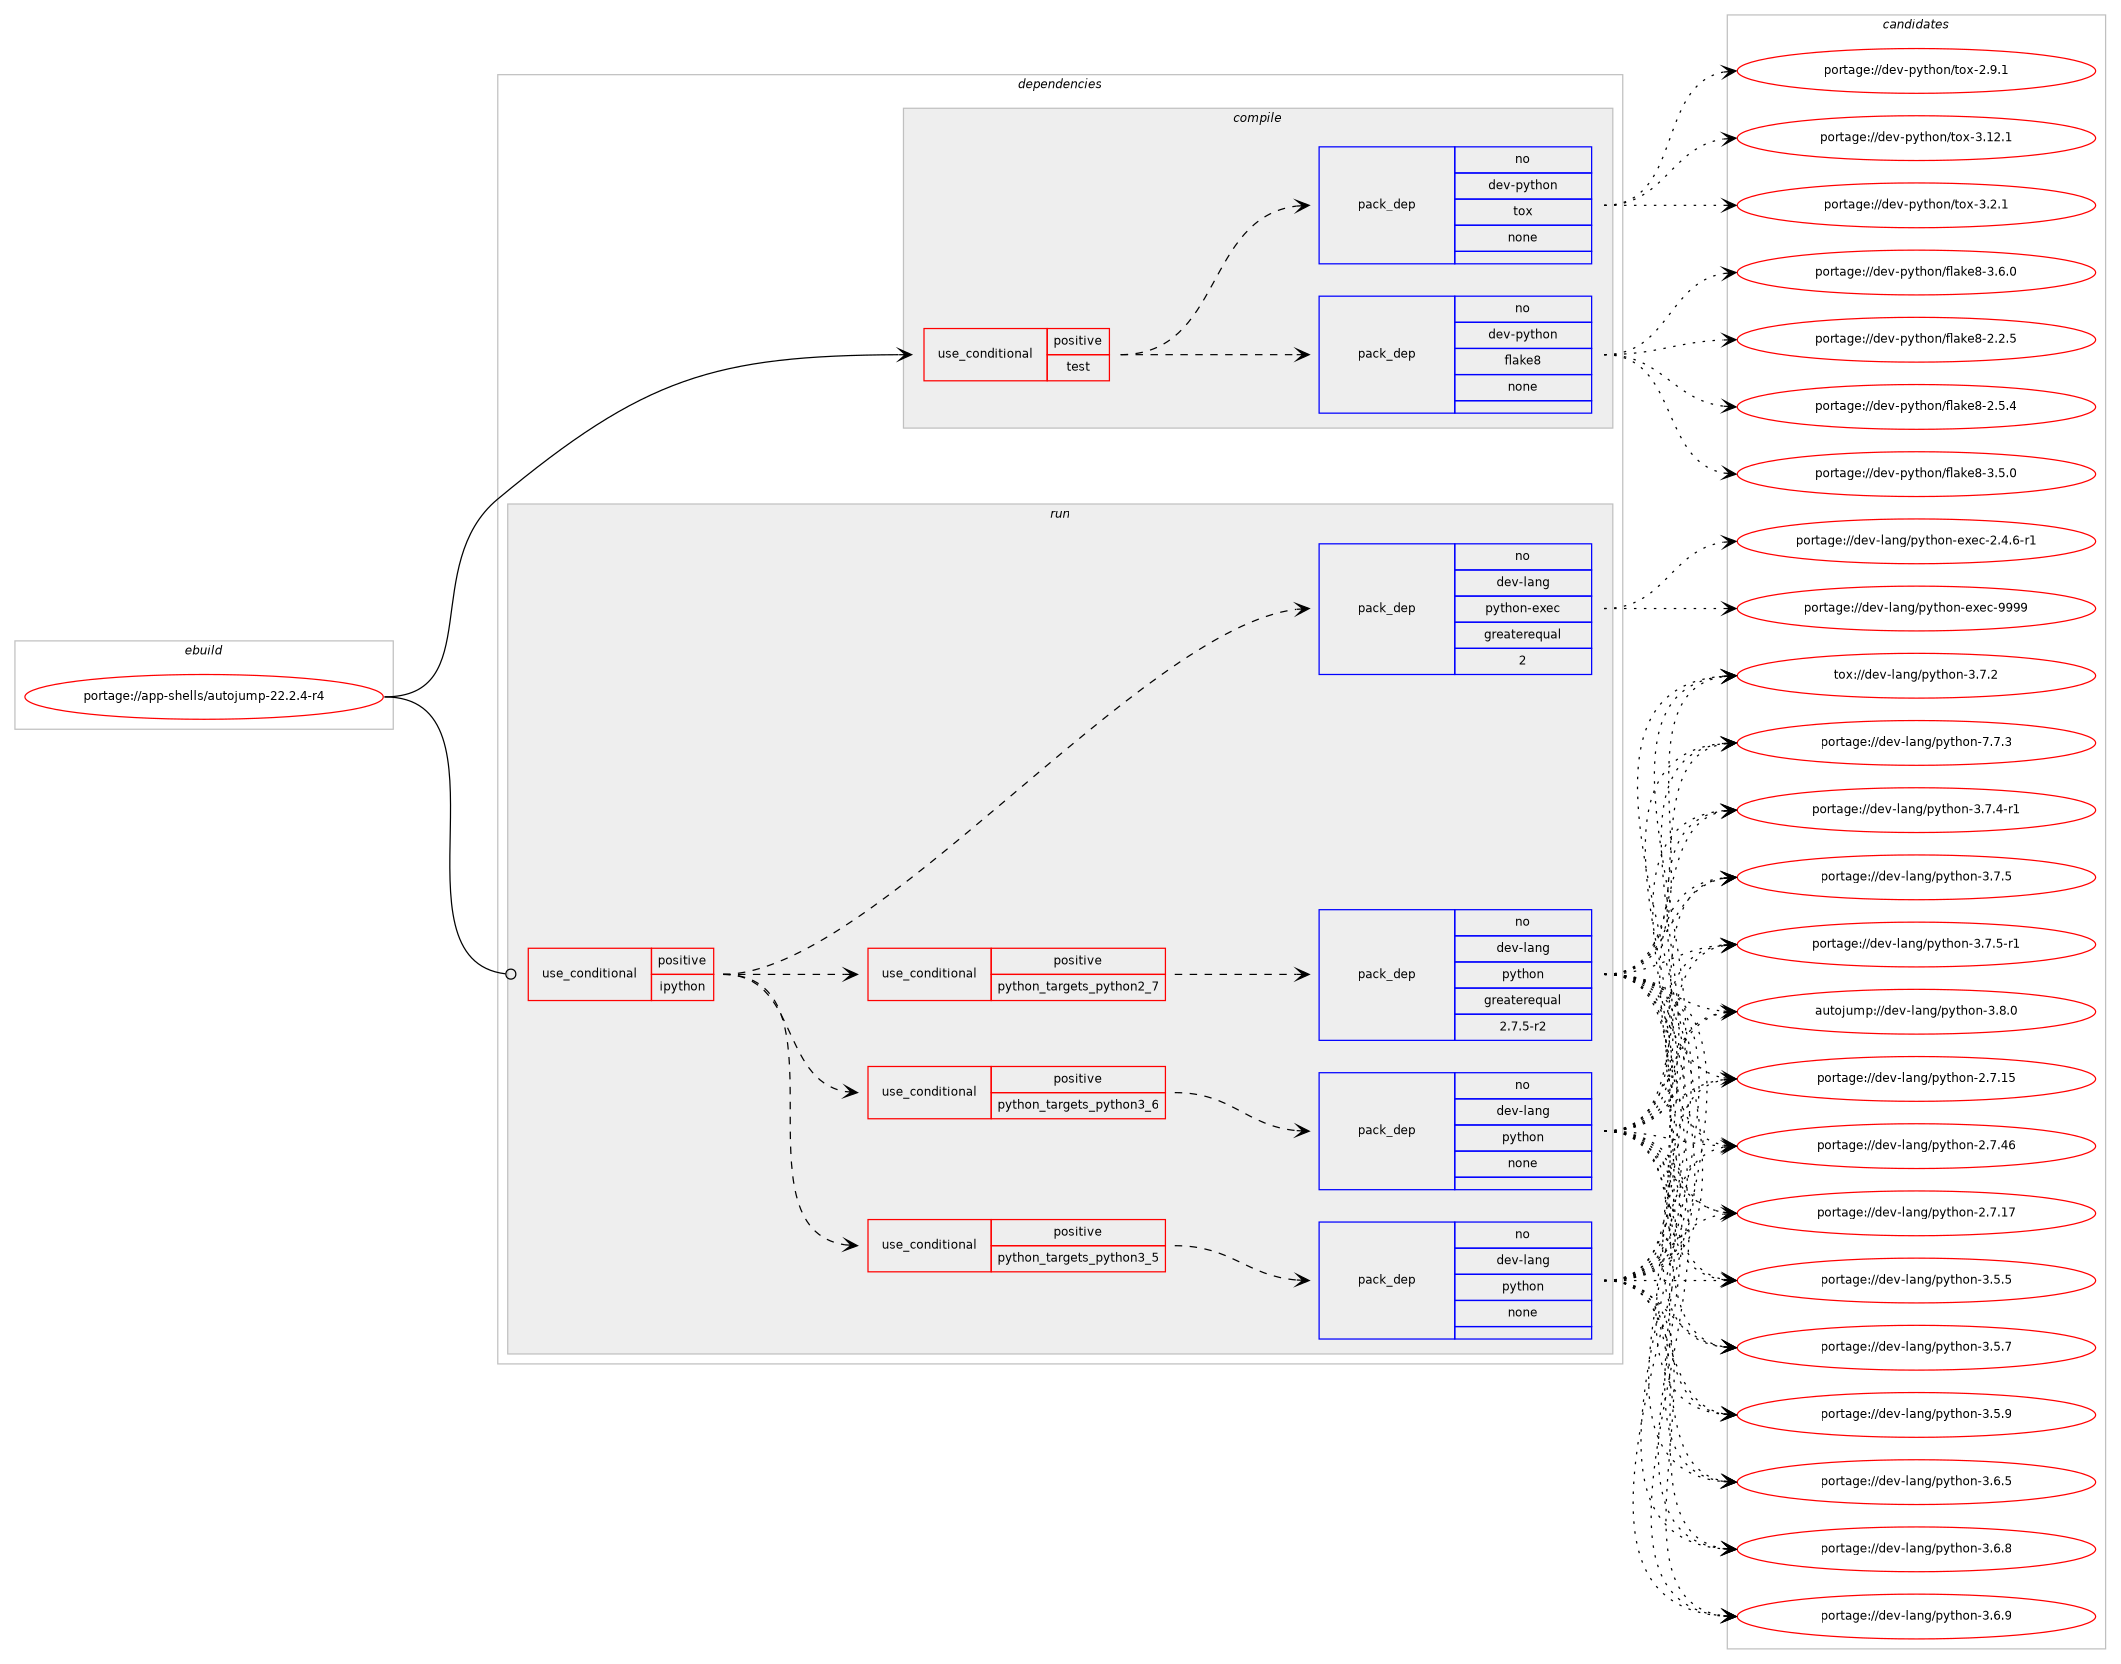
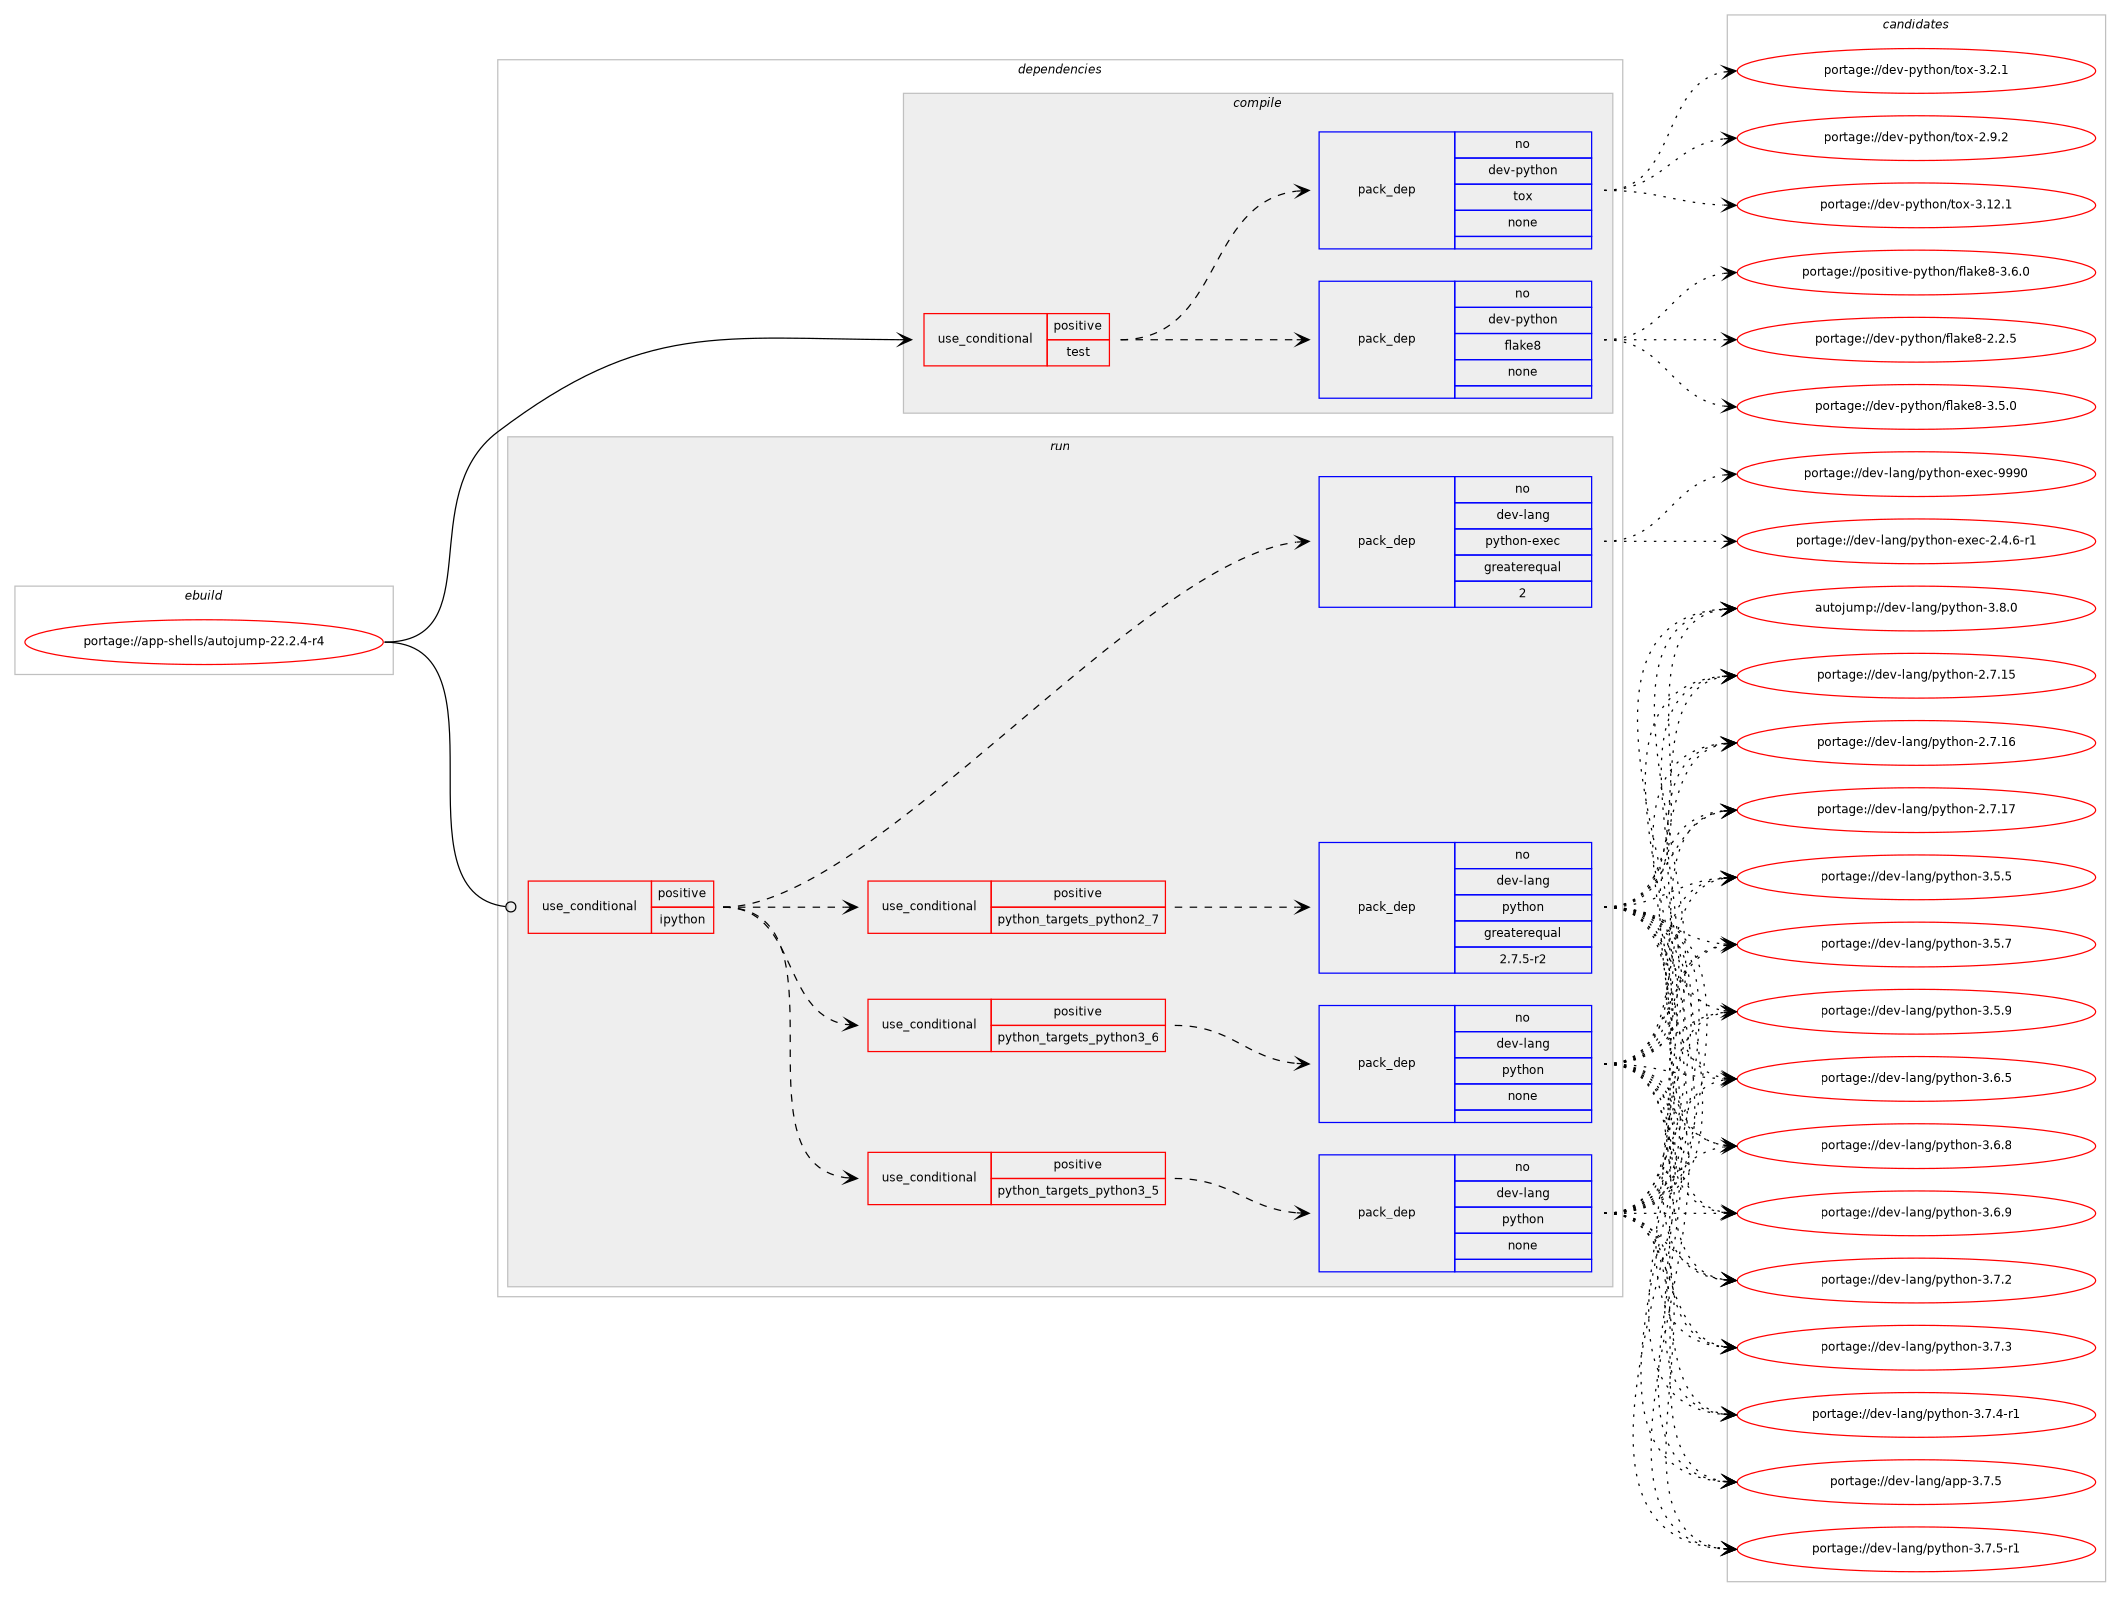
(1916, 71) -> (1916, 138)
(1916, 273) -> (1916, 273)
(1916, 407) -> none
(1916, 609) -> (1916, 474)
(1916, 676) -> (1916, 1281)
(1916, 743) -> (1916, 1348)
(1916, 877) -> (1916, 1482)
(1916, 1146) -> (1916, 743)
